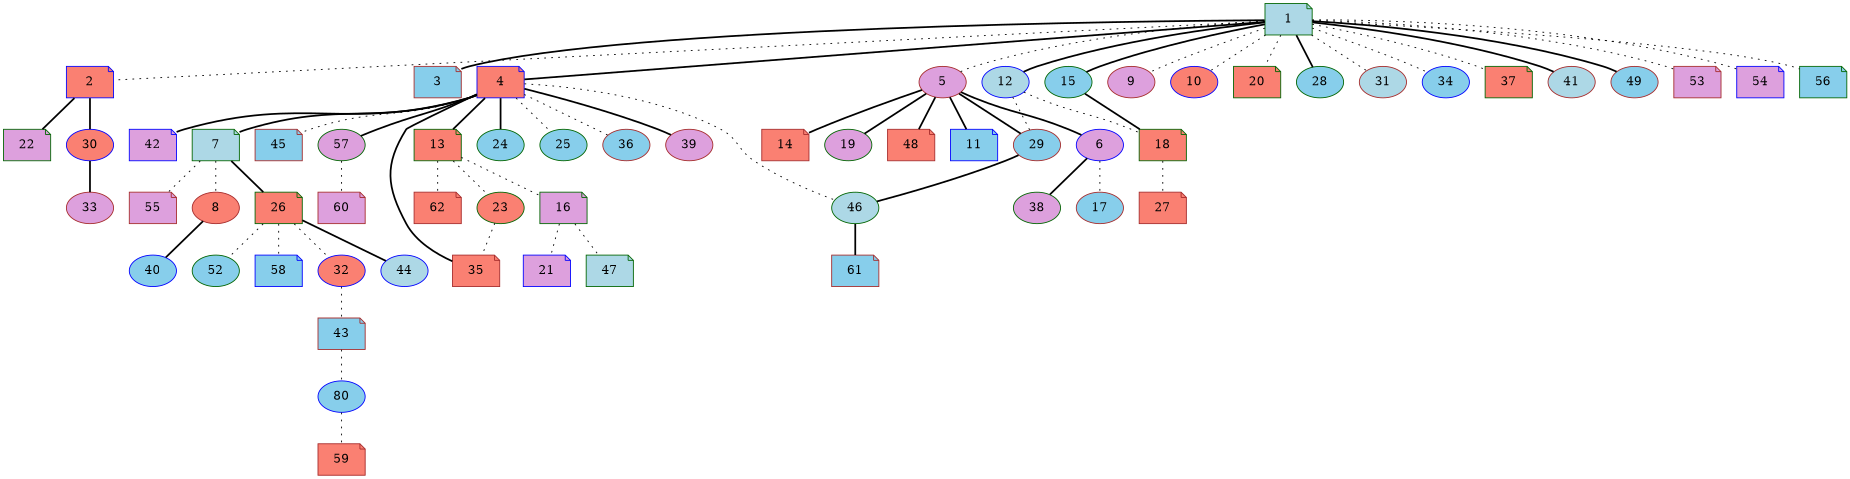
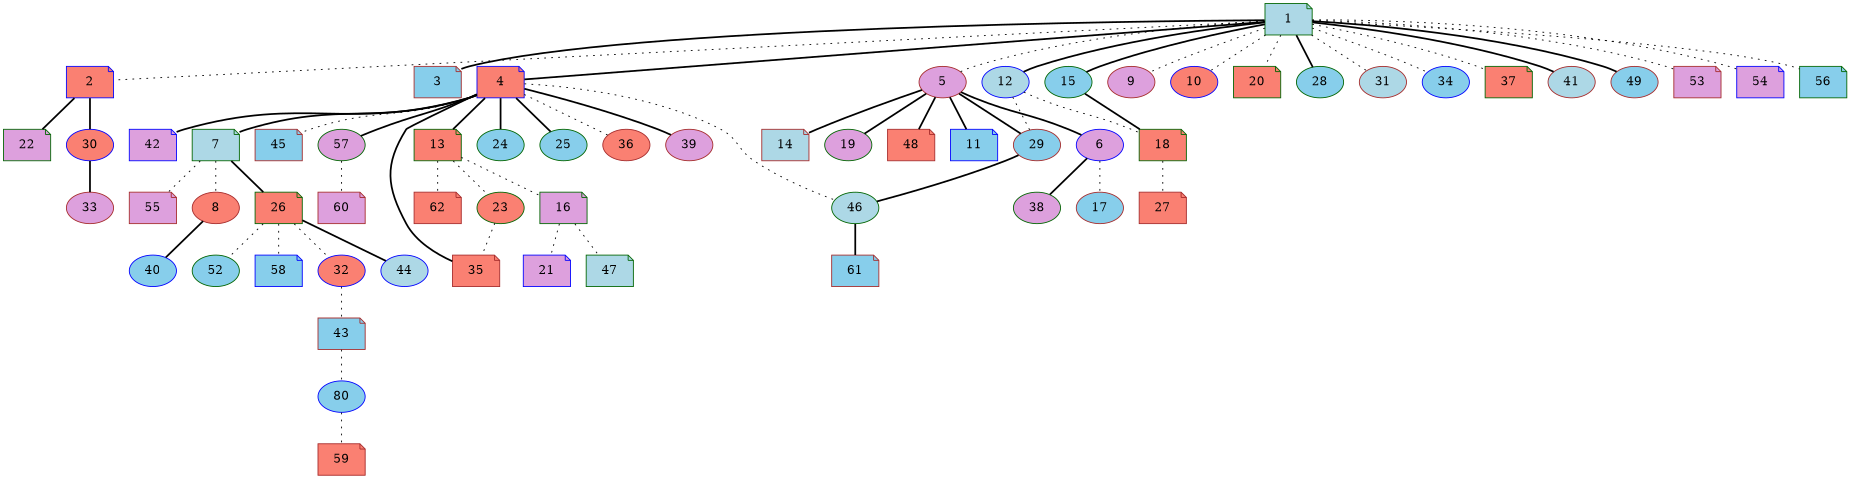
(533, 115) -> (533, 115)
(626, 145) -> (626, 145)
(785, 145) -> (785, 145)
